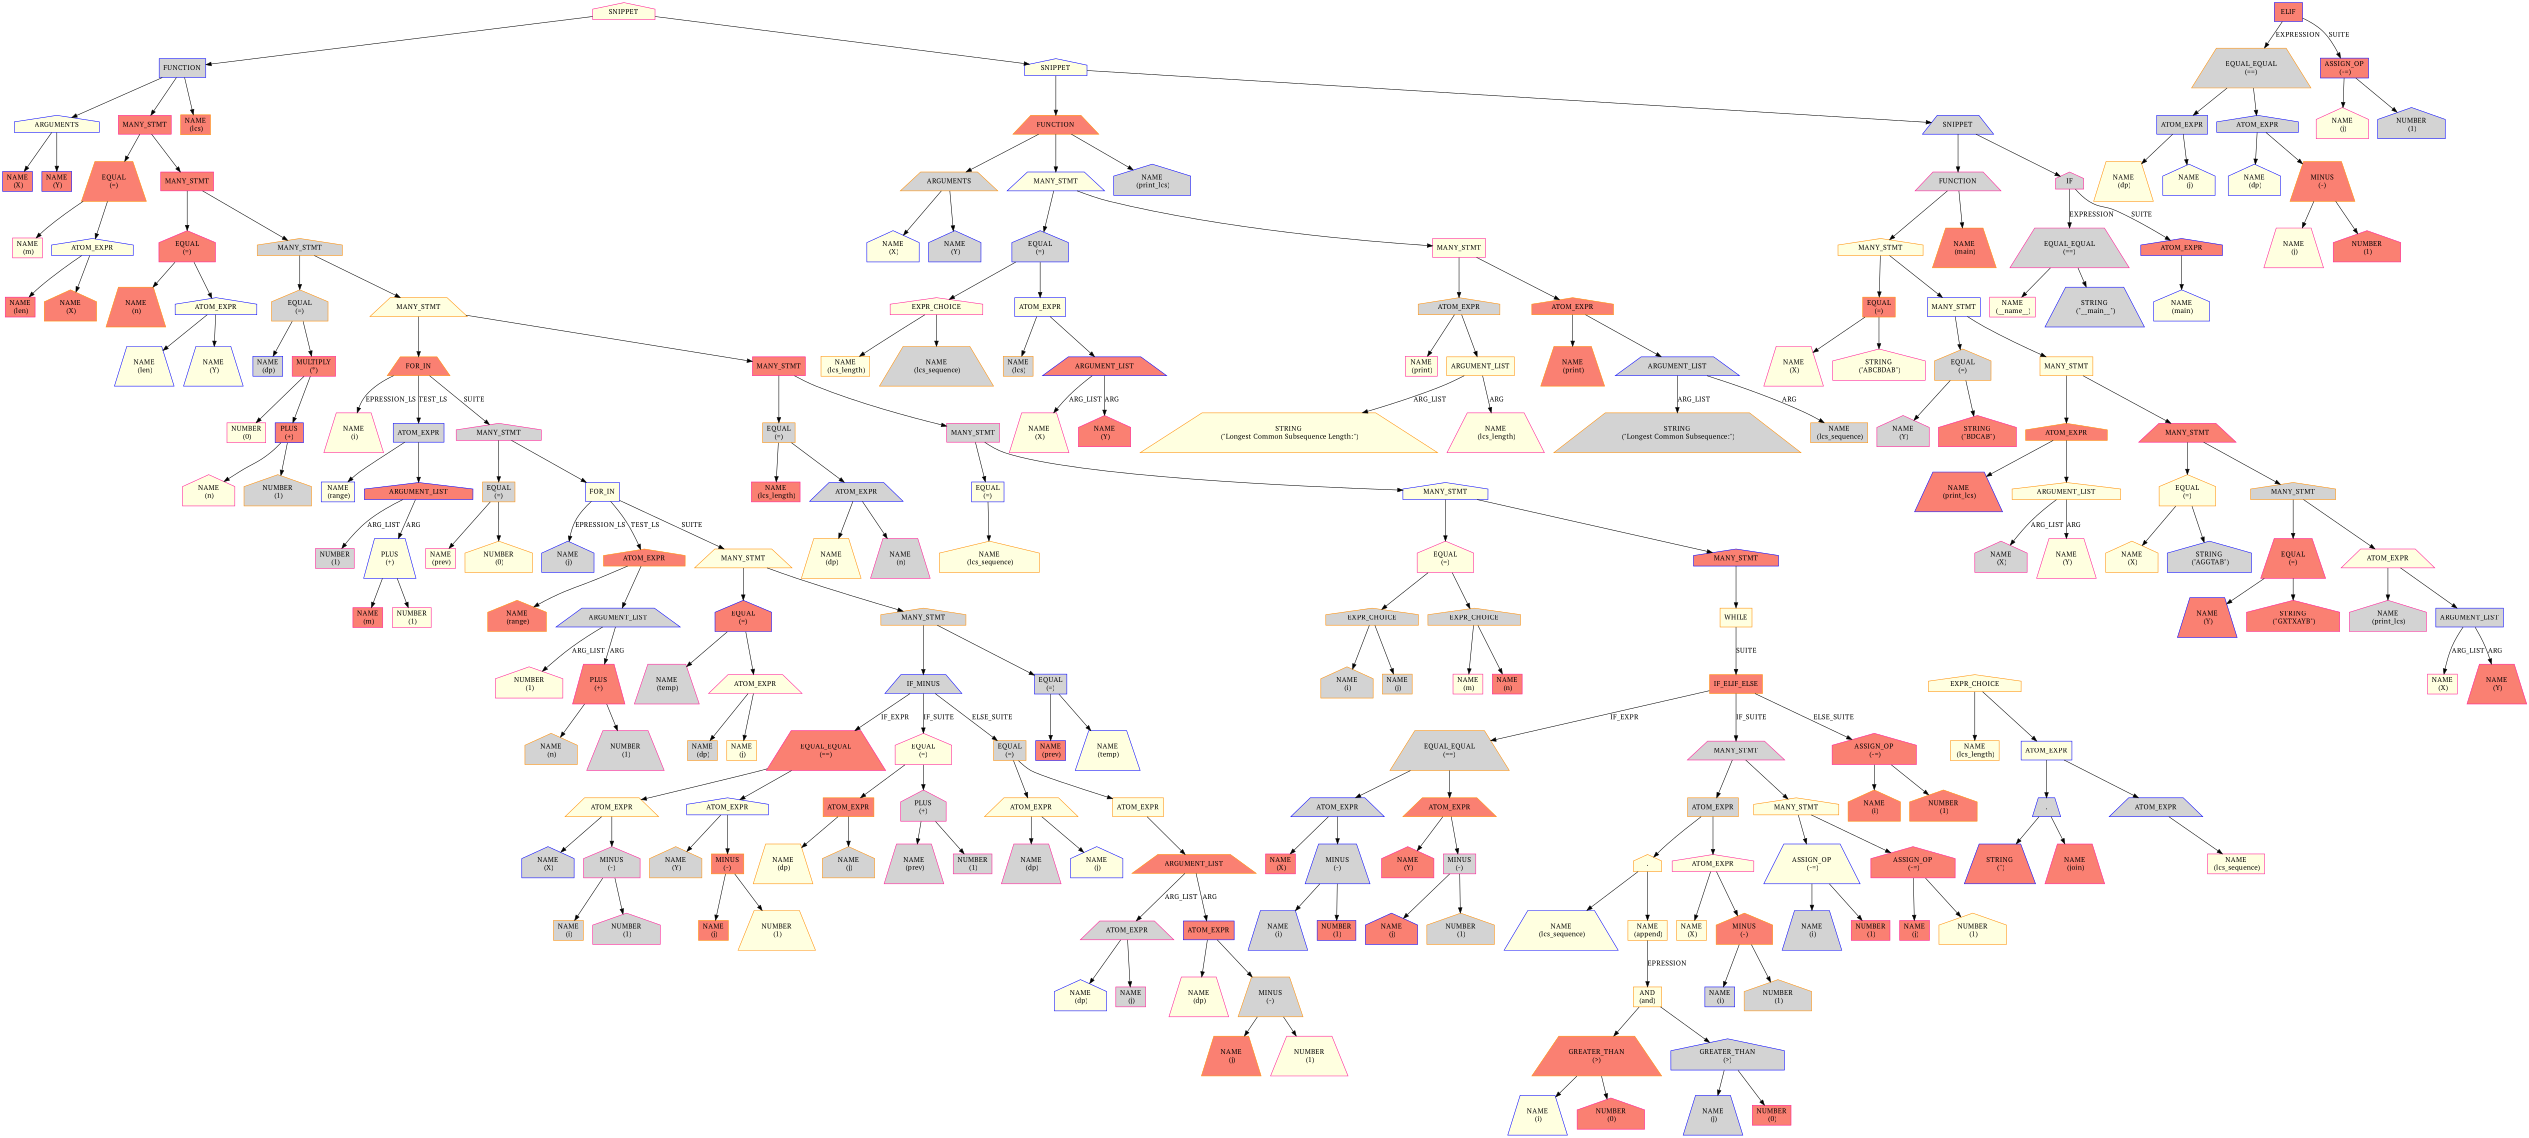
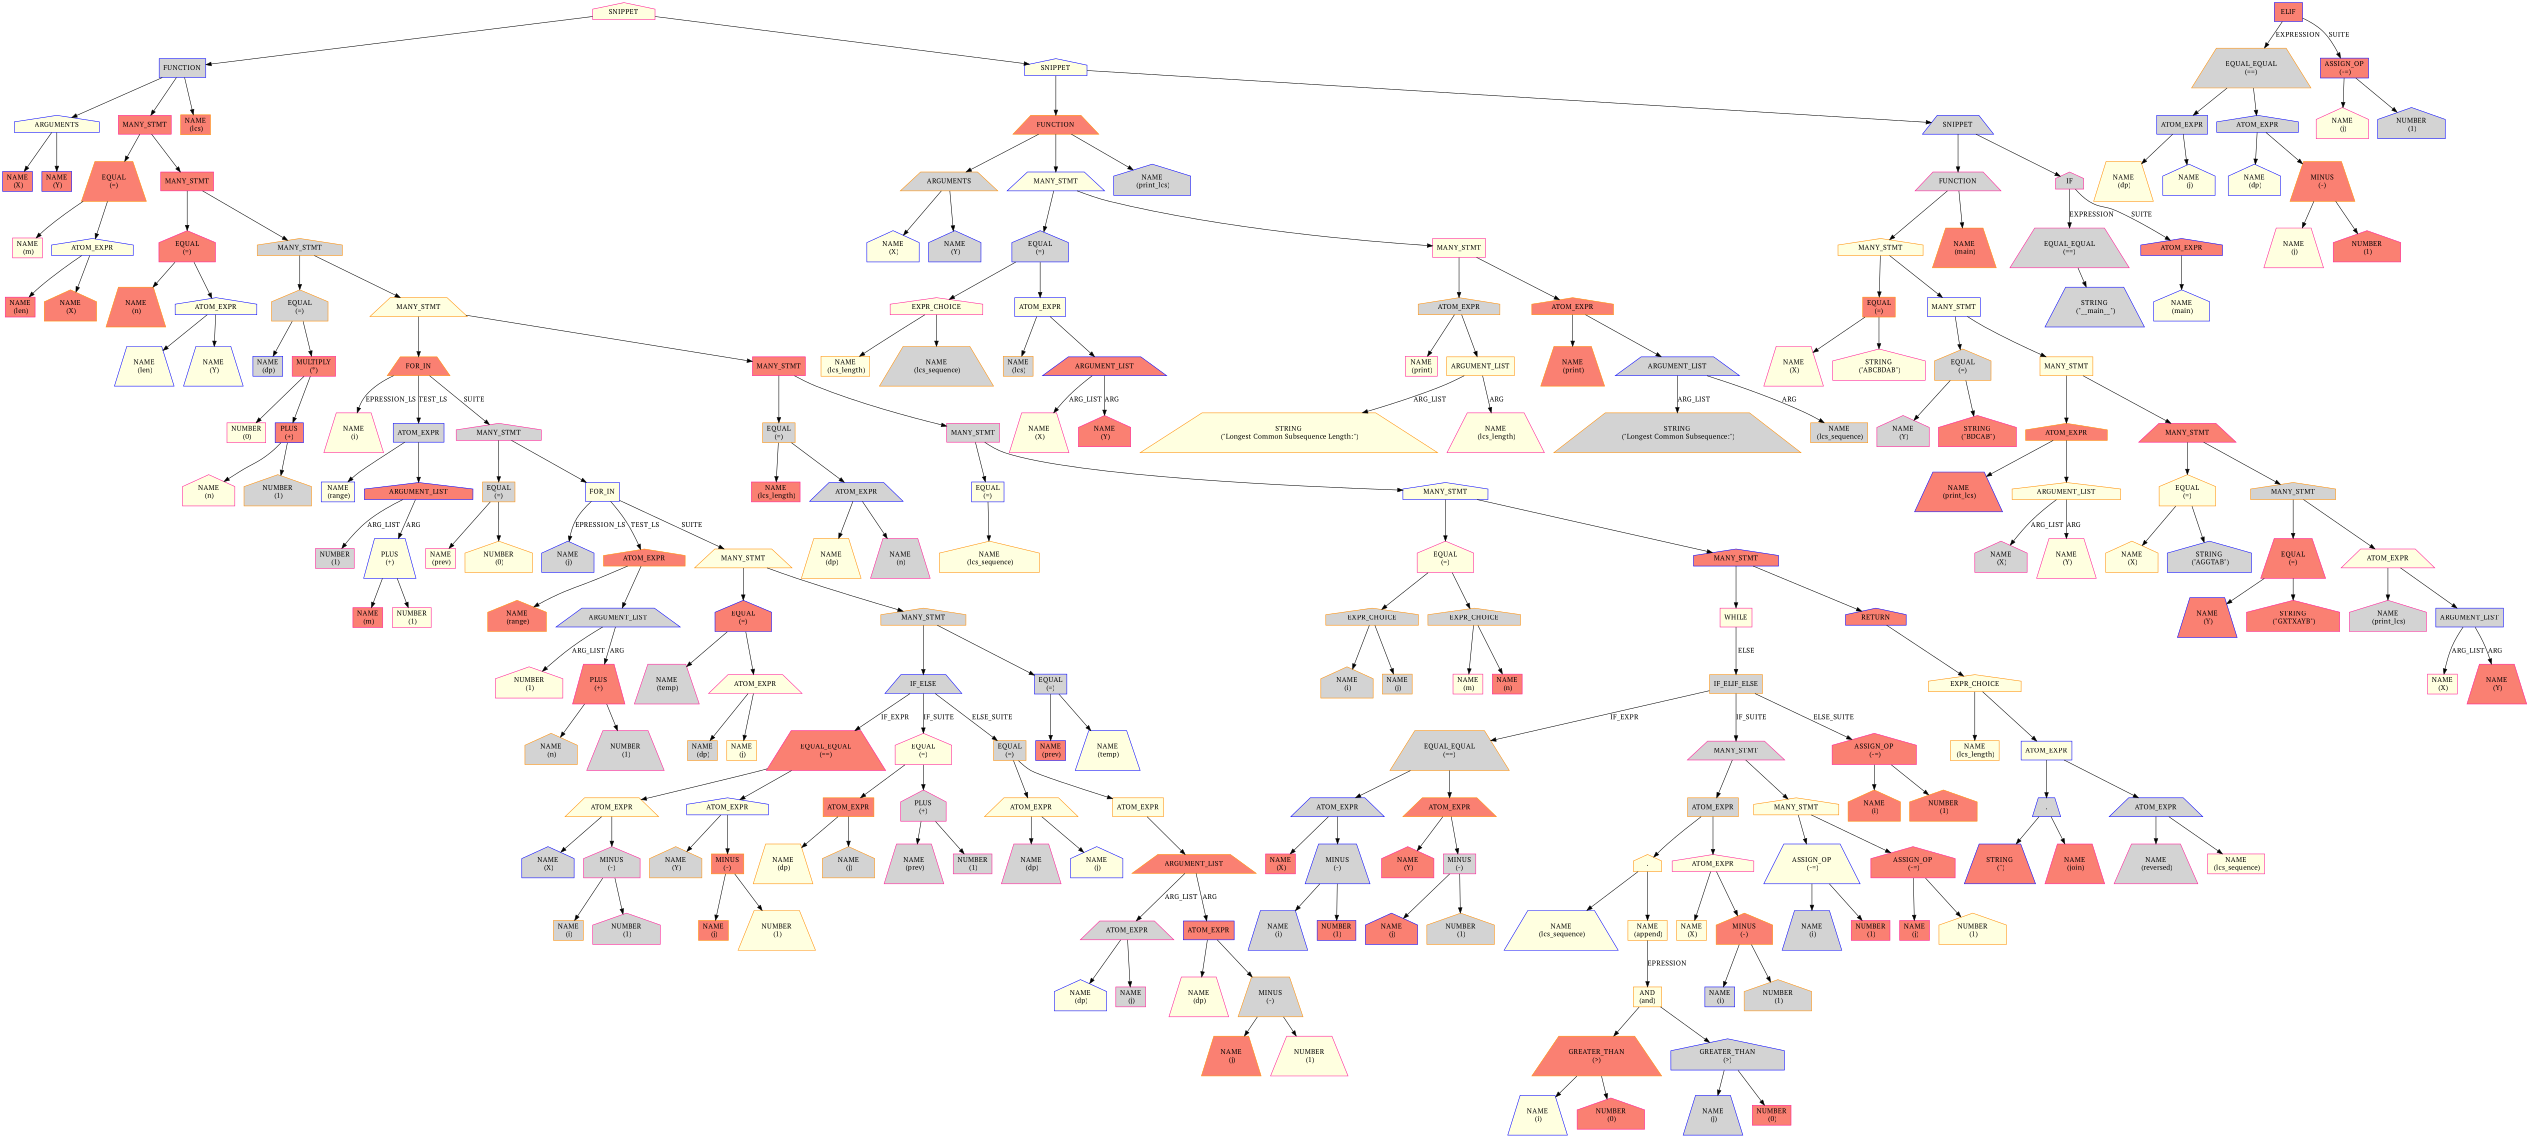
(2012, 307) -> none
(1736, 618) -> (1736, 618)
none -> (1876, 618)
(1747, 651) -> (1747, 651)
(923, 684) -> (923, 684)
(1736, 684) -> (1736, 684)
none -> (2156, 864)
